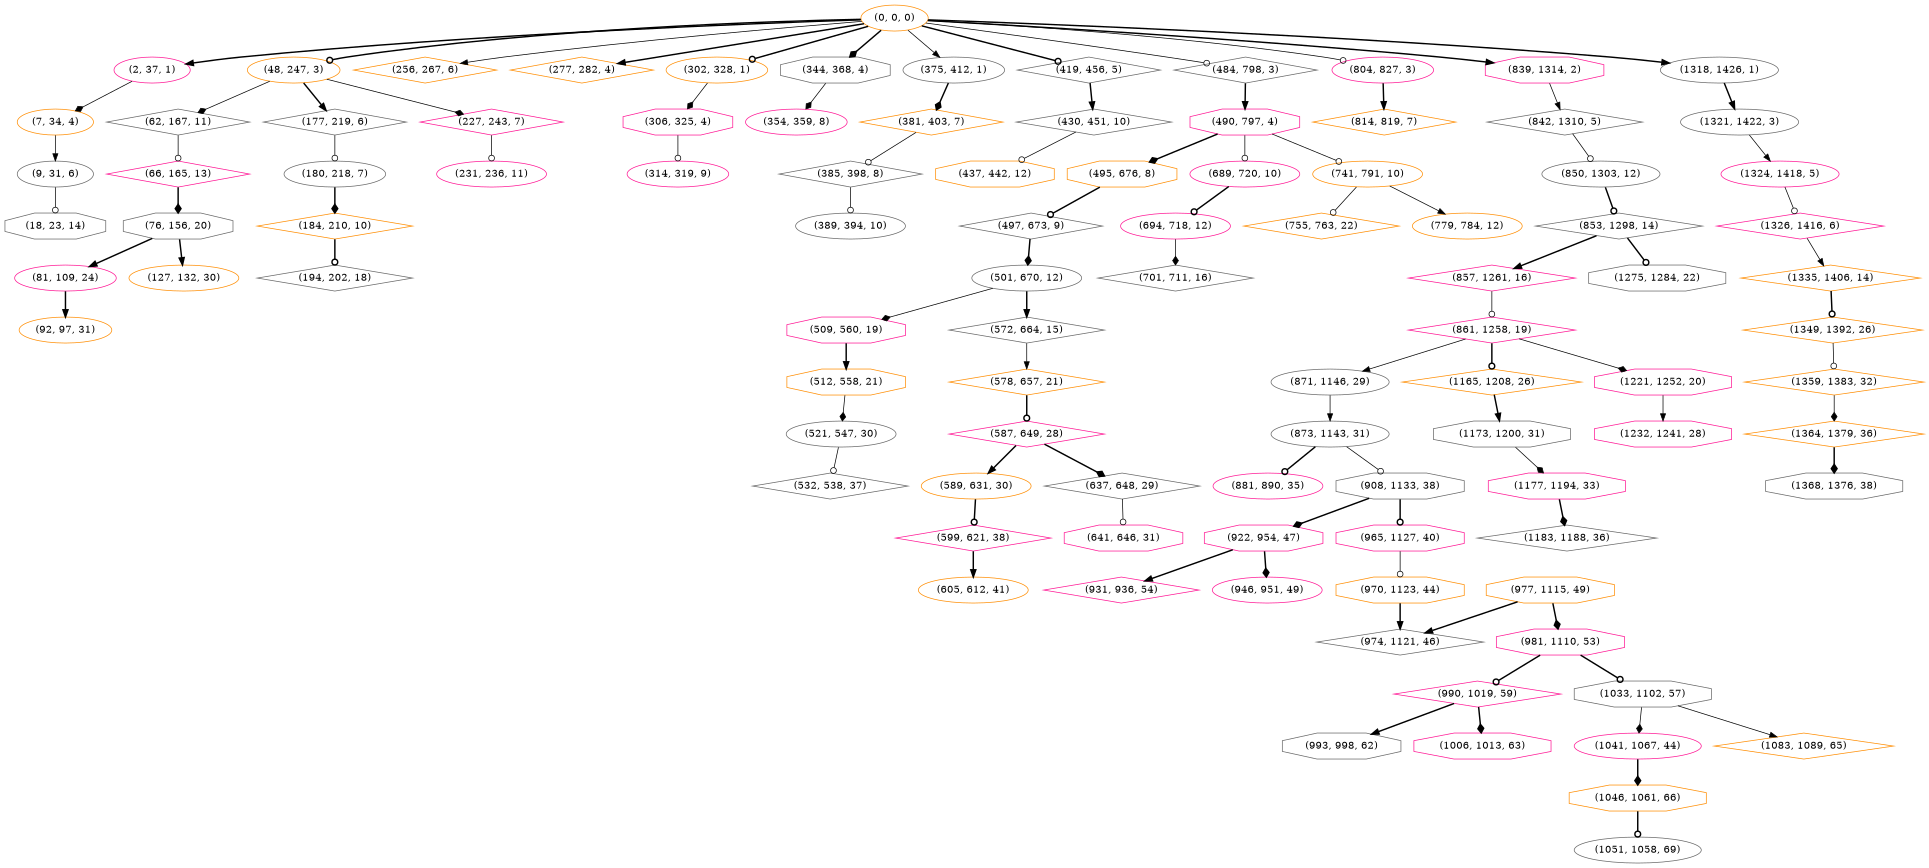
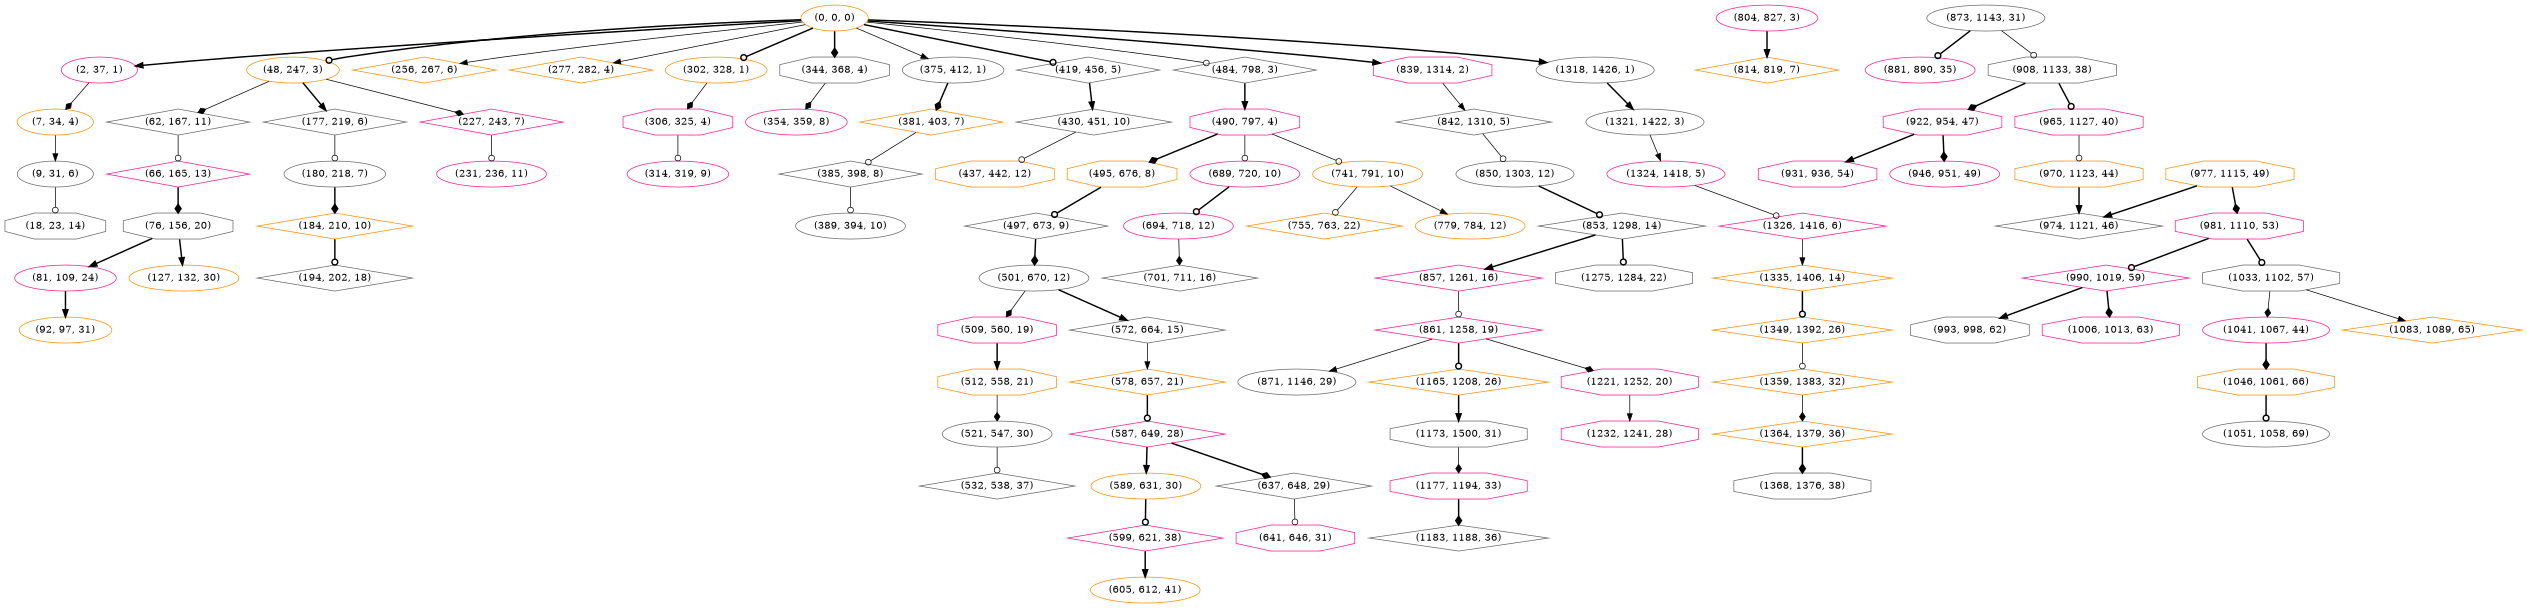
(744, 43) -> (713, 43)
(1217, 44) -> none
(1330, 405) -> none
(1502, 434) -> (1459, 434)
(1121, 590) -> (1818, 174)
